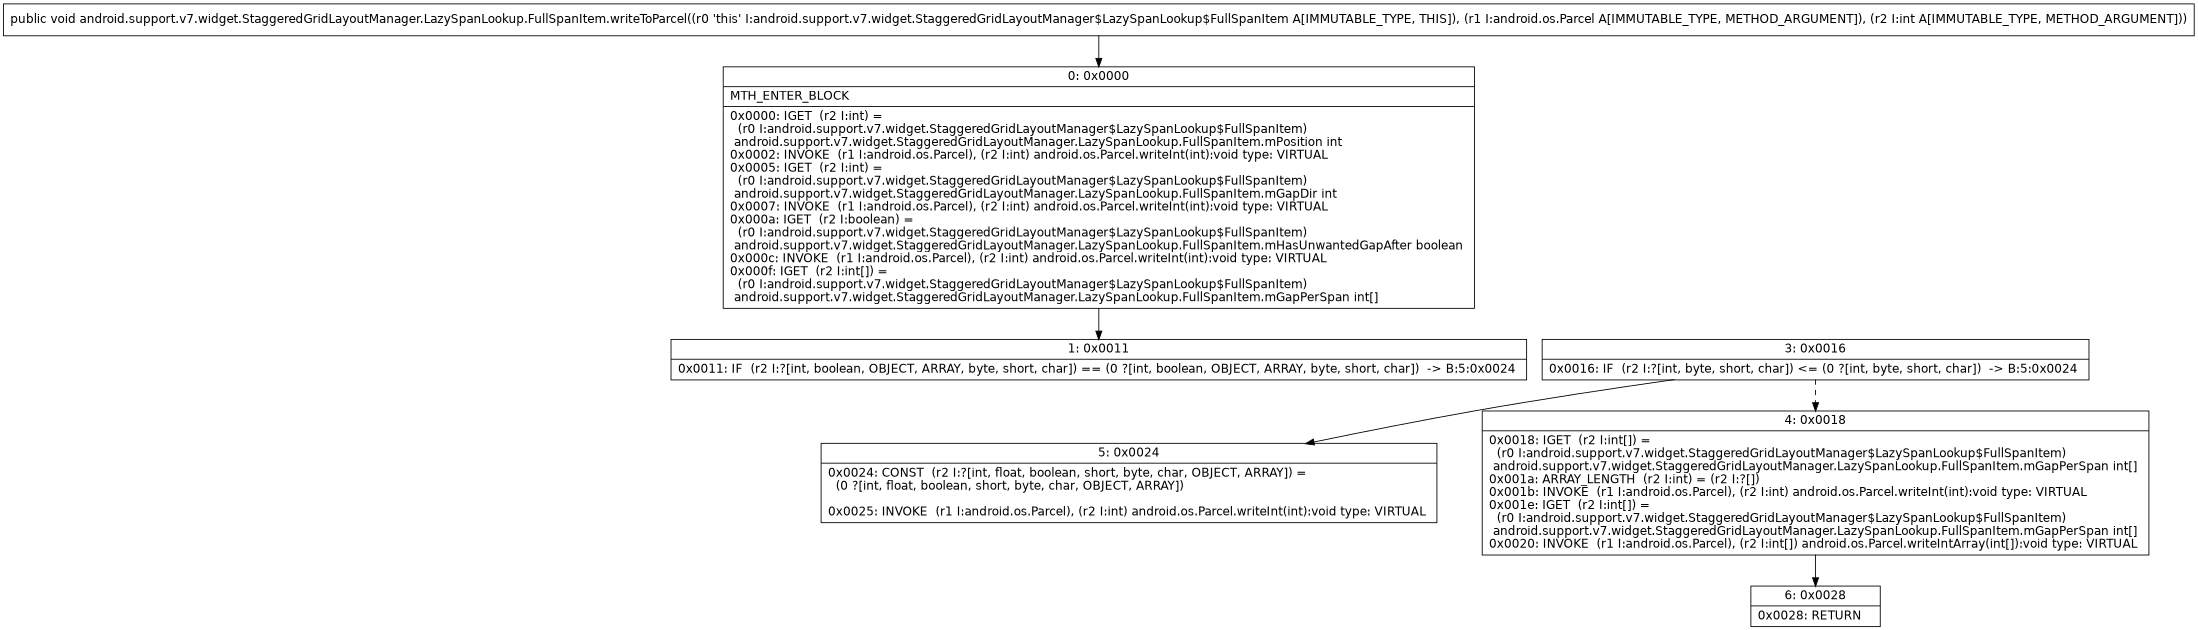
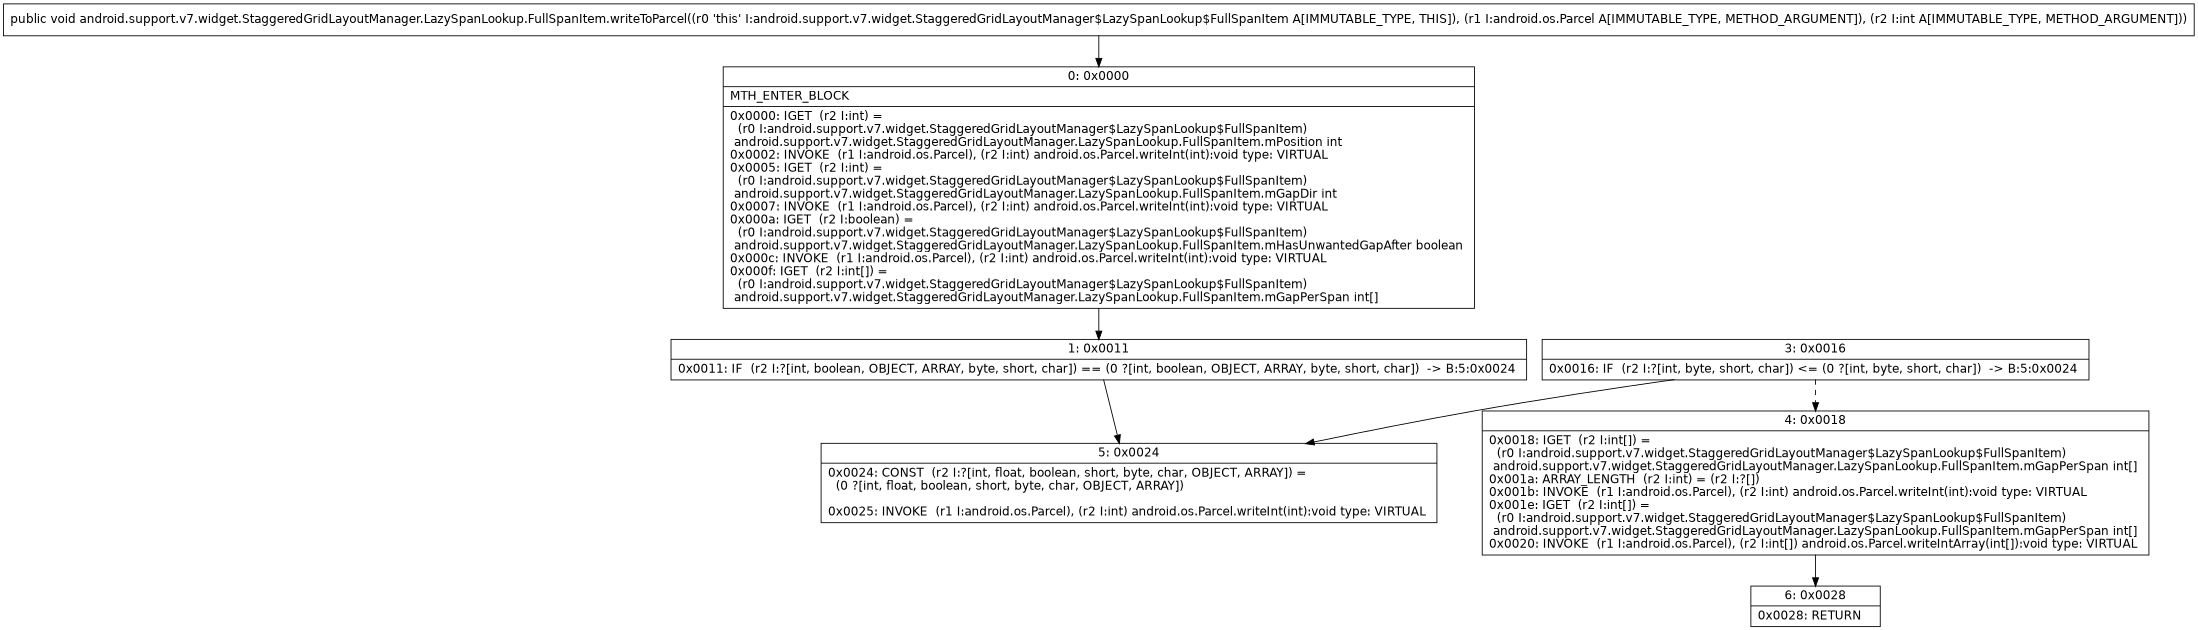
none -> (1110, 407)
